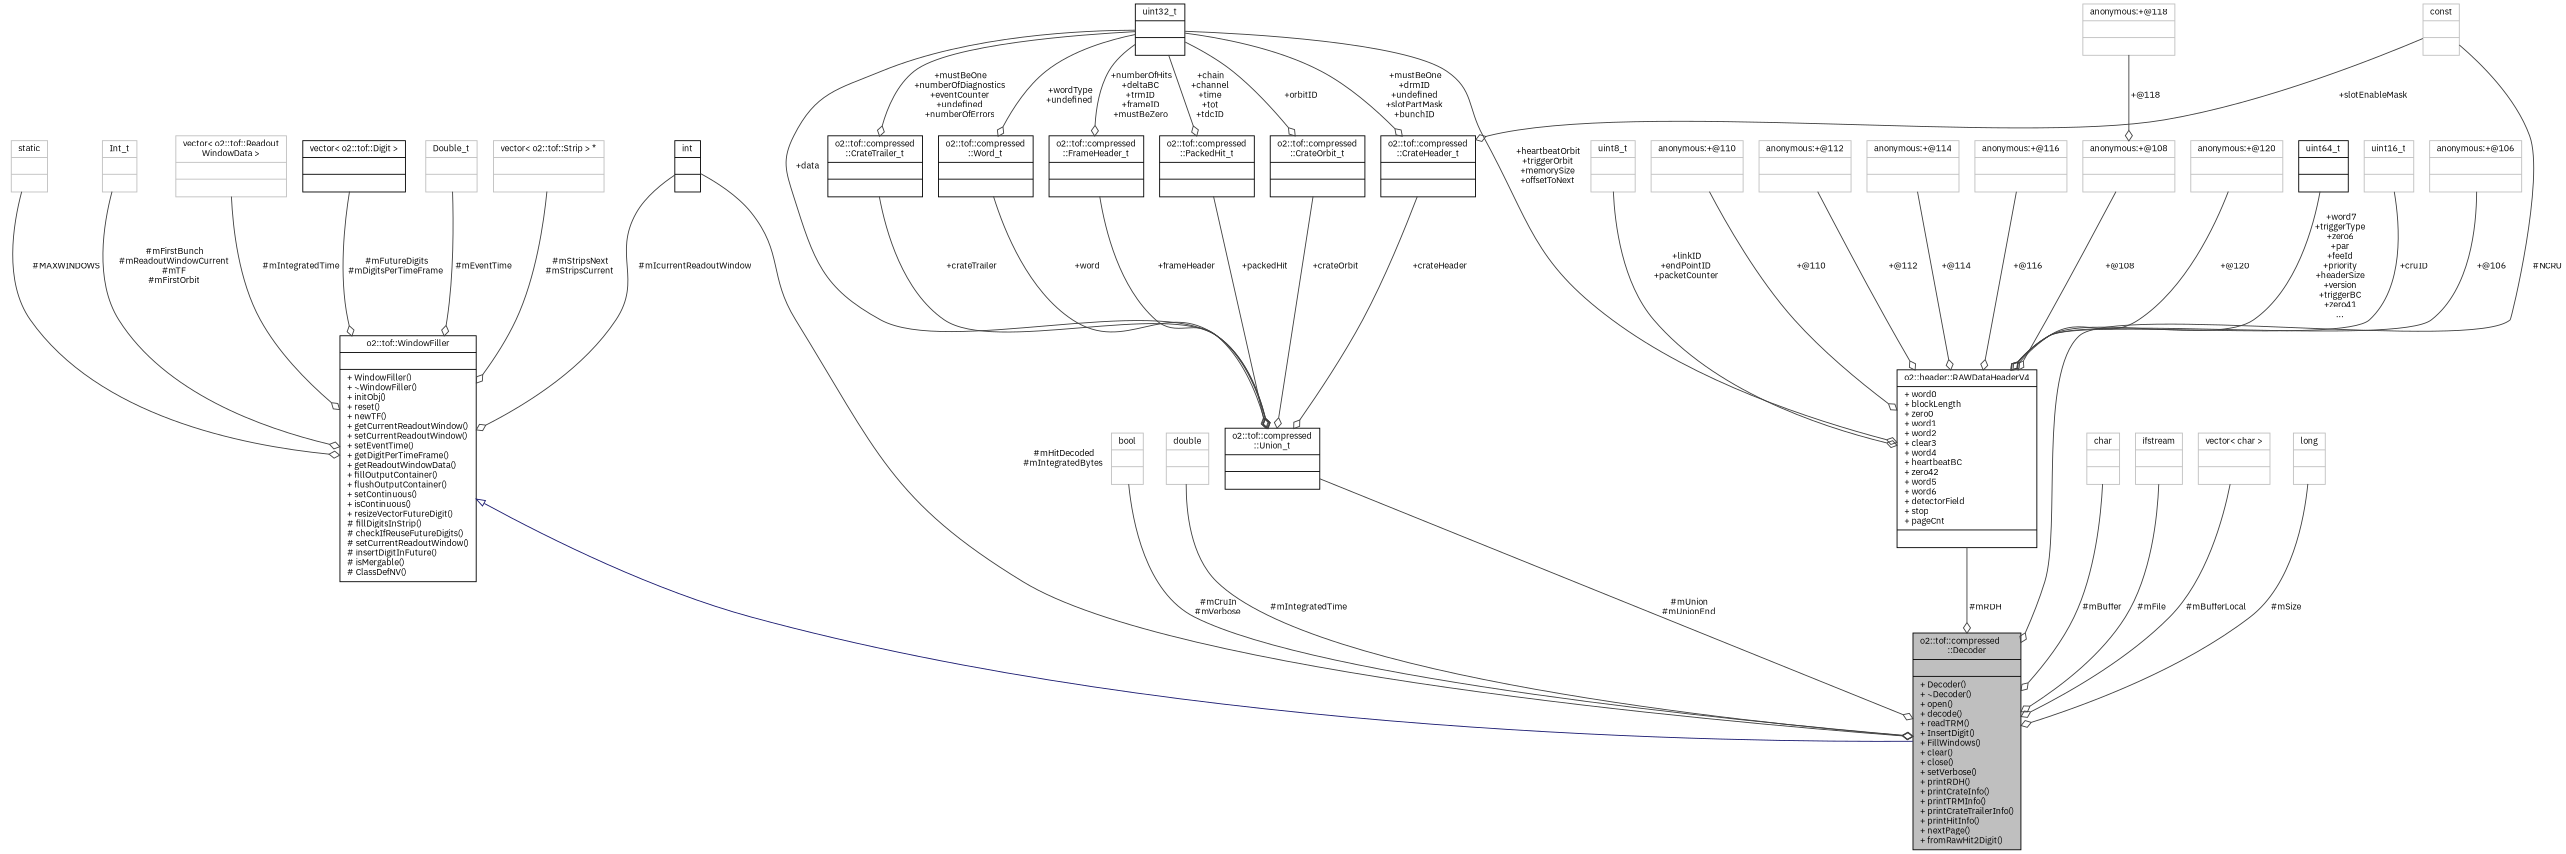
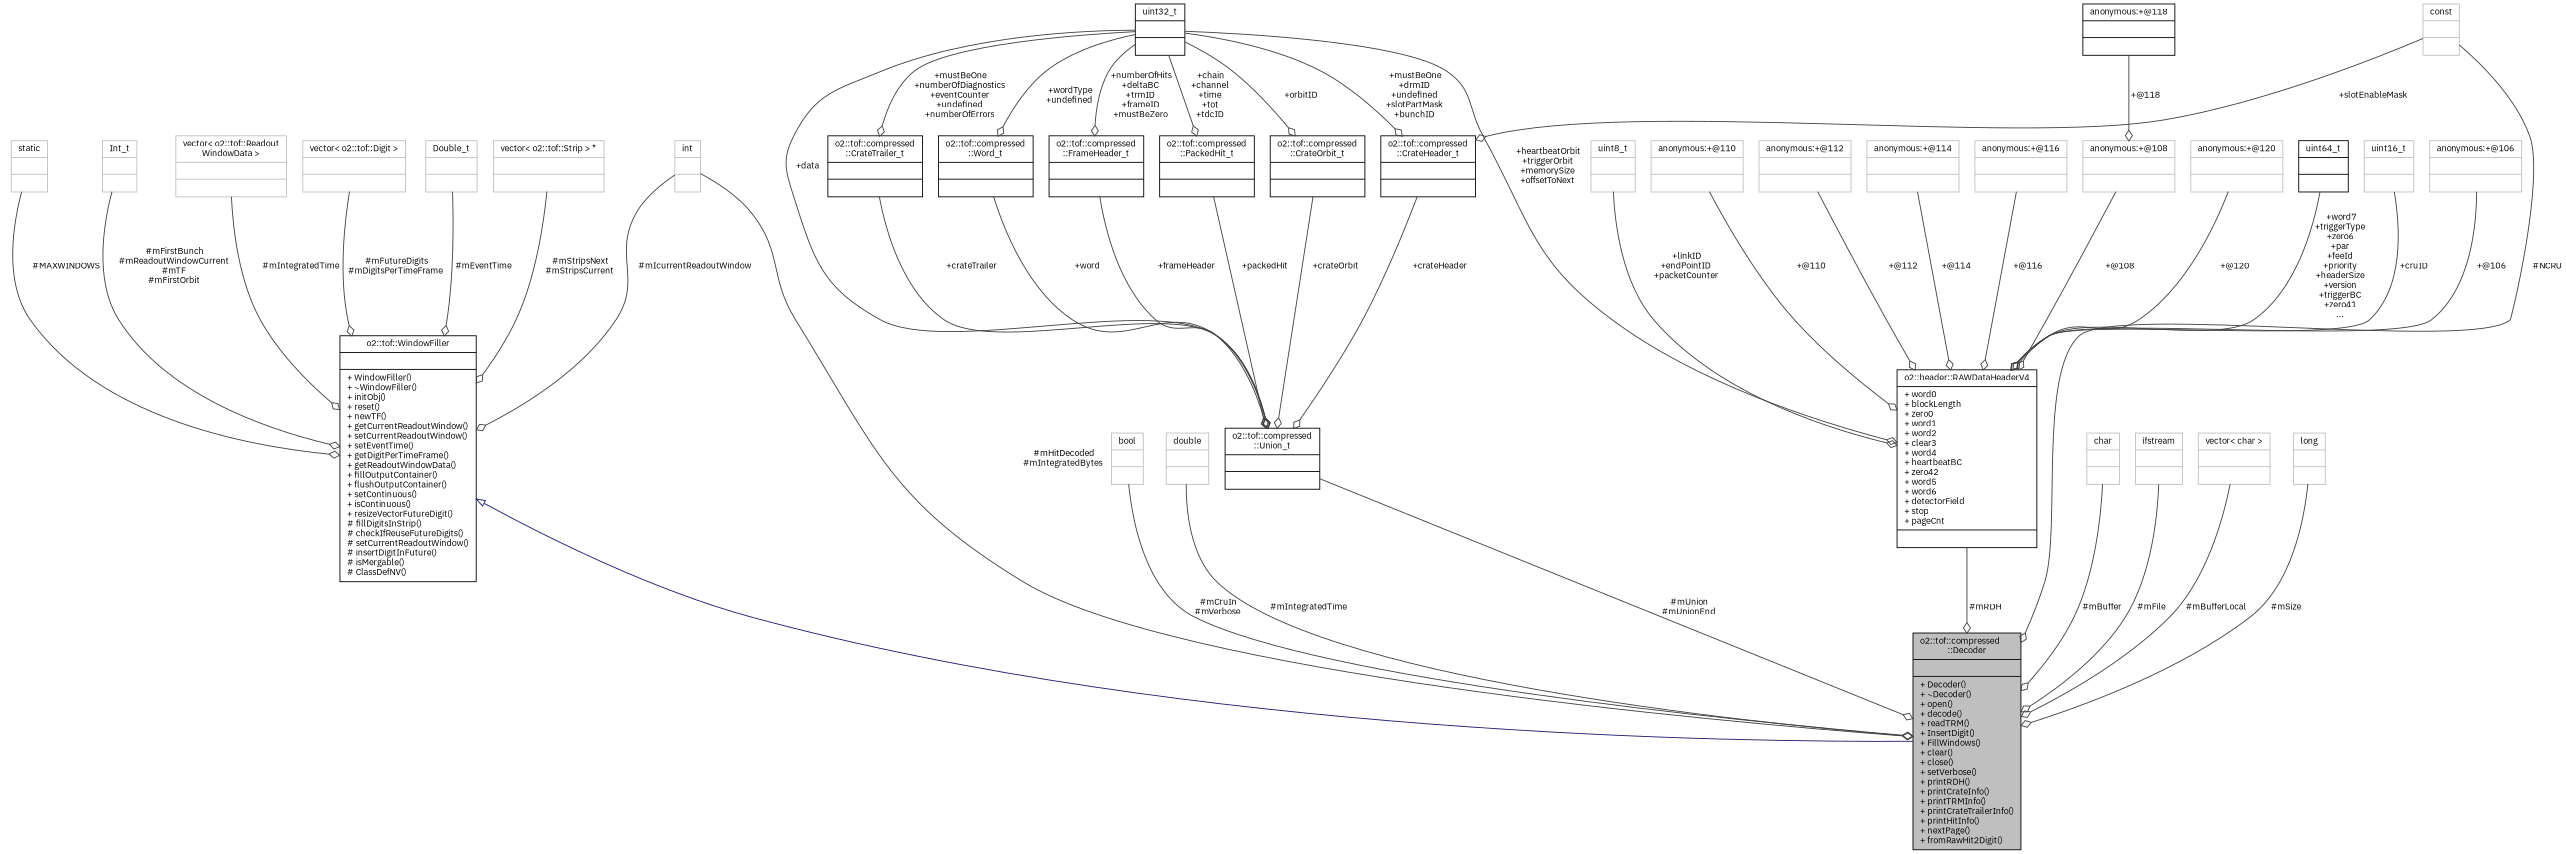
(2129, 30) -> (2129, 30)
(354, 166) -> (354, 166)
(688, 166) -> (688, 166)
